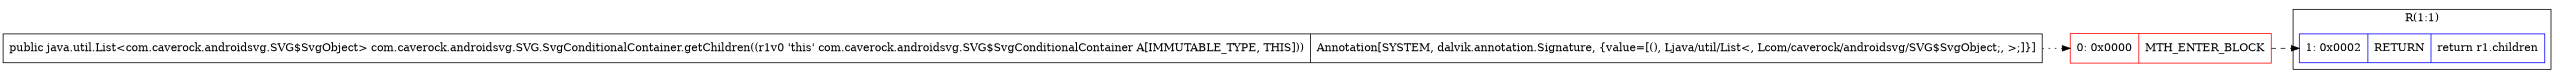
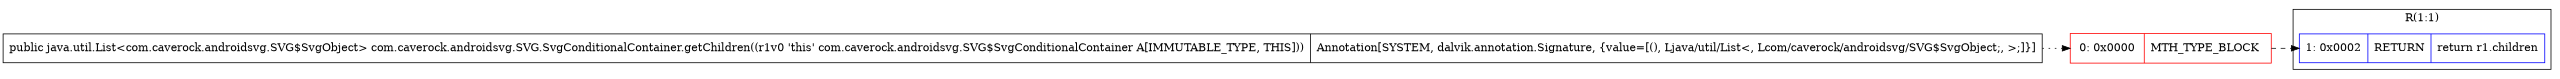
(2205, 48) -> (2205, 48)
